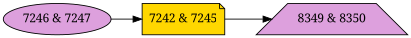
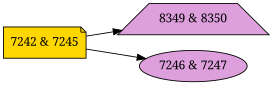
(122, 19) -> (112, 53)
